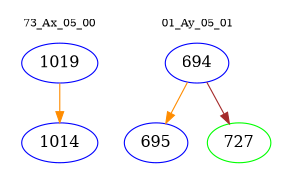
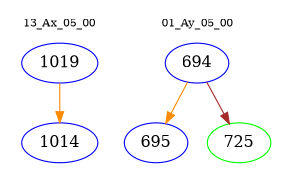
(60, 24) -> (60, 24)
(198, 24) -> (198, 24)
(239, 143) -> (239, 143)
